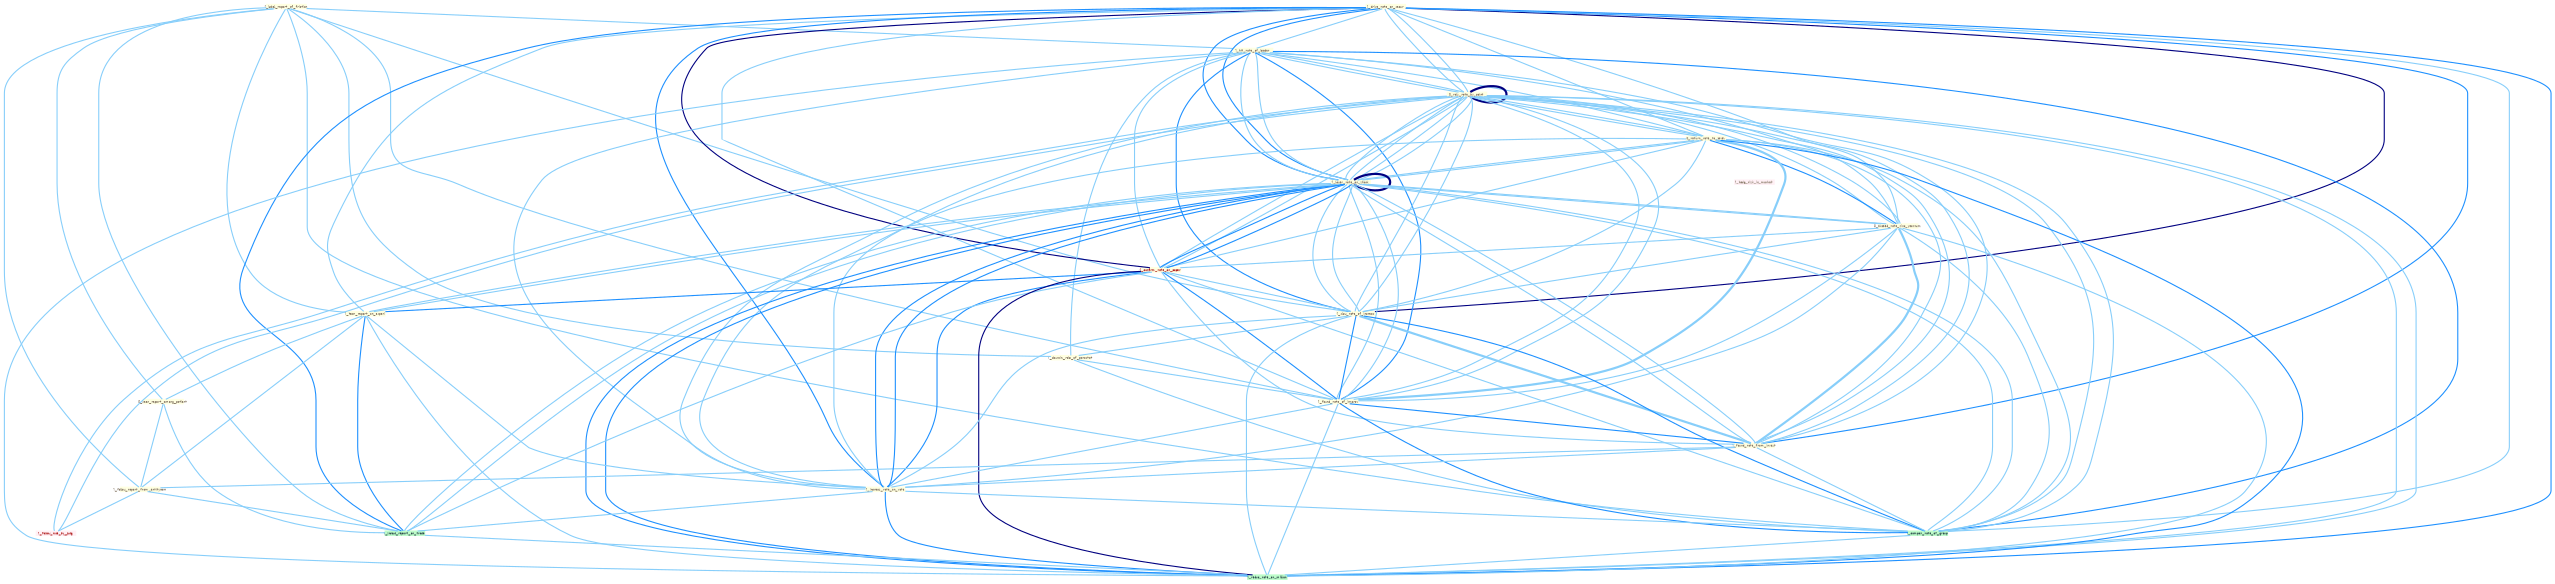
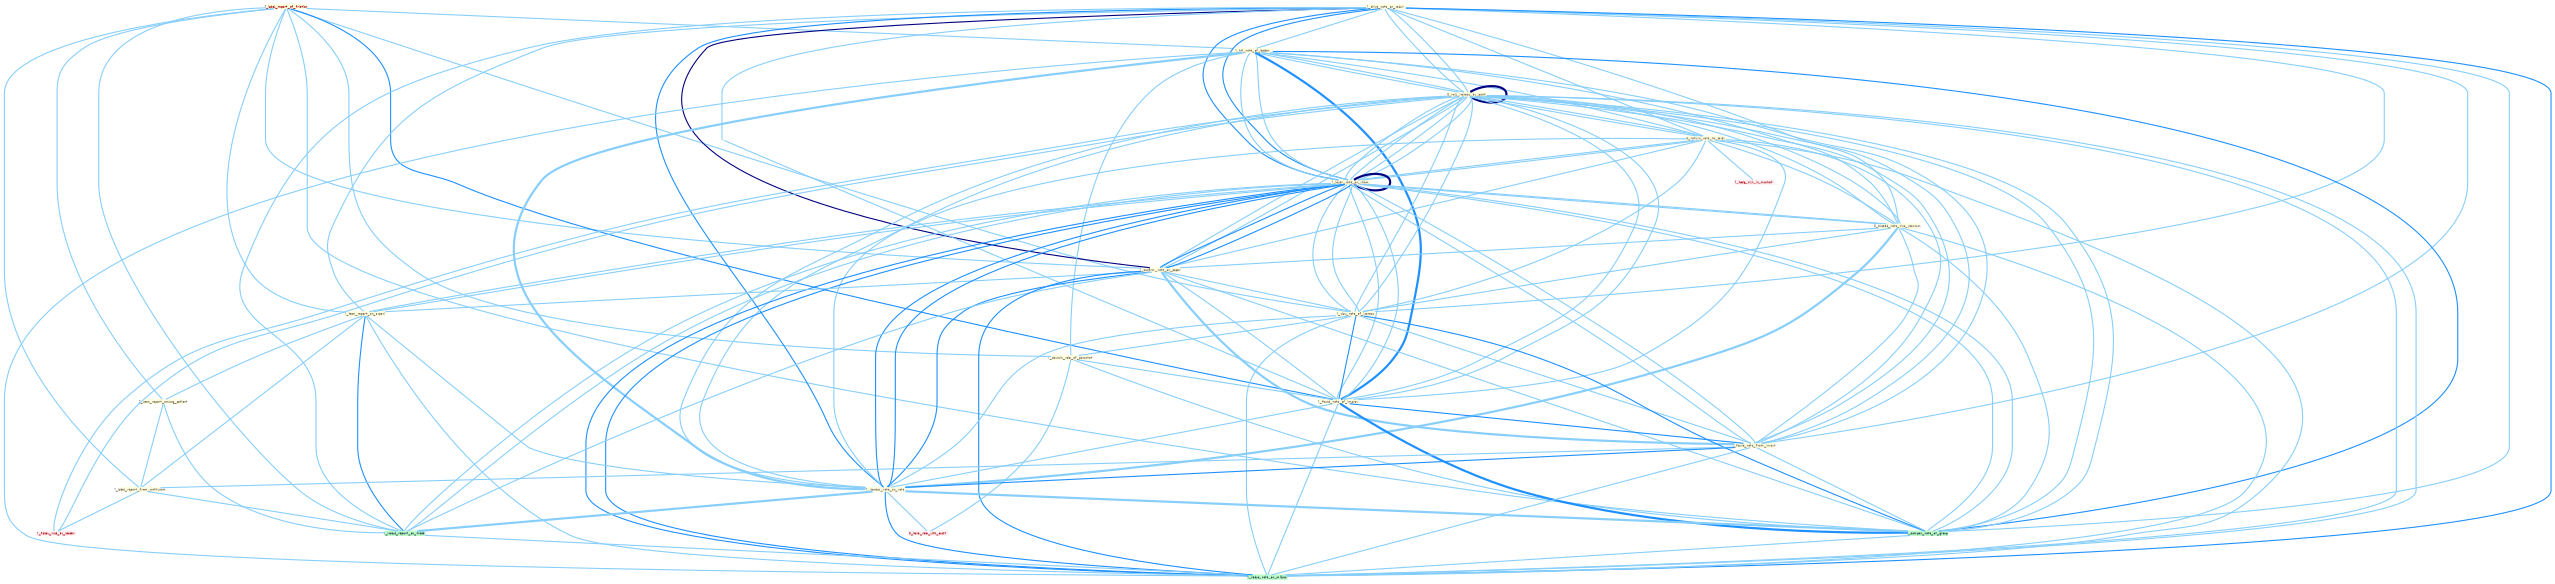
(286, 7) -> (286, 7)
(514, 52) -> (514, 52)
(2372, 65) -> (2372, 65)
(1467, 94) -> (1467, 94)
(1137, 122) -> (653, 236)
(2382, 141) -> (2382, 141)
(627, 146) -> (627, 146)
(1807, 174) -> (1807, 174)
(1754, 182) -> (1754, 182)
(1189, 224) -> none
(1420, 239) -> (1420, 239)
(1161, 270) -> (1161, 270)
(759, 274) -> (759, 274)
(2010, 288) -> (1730, 160)
(725, 294) -> (725, 294)
(1255, 337) -> (1255, 337)
(1656, 348) -> (1656, 348)
(1701, 351) -> none
(1871, 354) -> (1871, 354)
(1536, 373) -> (1536, 373)
(163, 402) -> (163, 402)
(1390, 423) -> (1390, 423)
(1373, 434) -> (1373, 434)
(979, 456) -> (979, 456)
(1361, 465) -> (1361, 465)
(1484, 479) -> (1484, 479)
(140, 489) -> (140, 489)
none -> (1523, 508)
(656, 510) -> (656, 510)
(1407, 511) -> (1407, 511)
(2199, 524) -> (2199, 524)
(56, 533) -> (56, 533)
none -> (928, 533)
